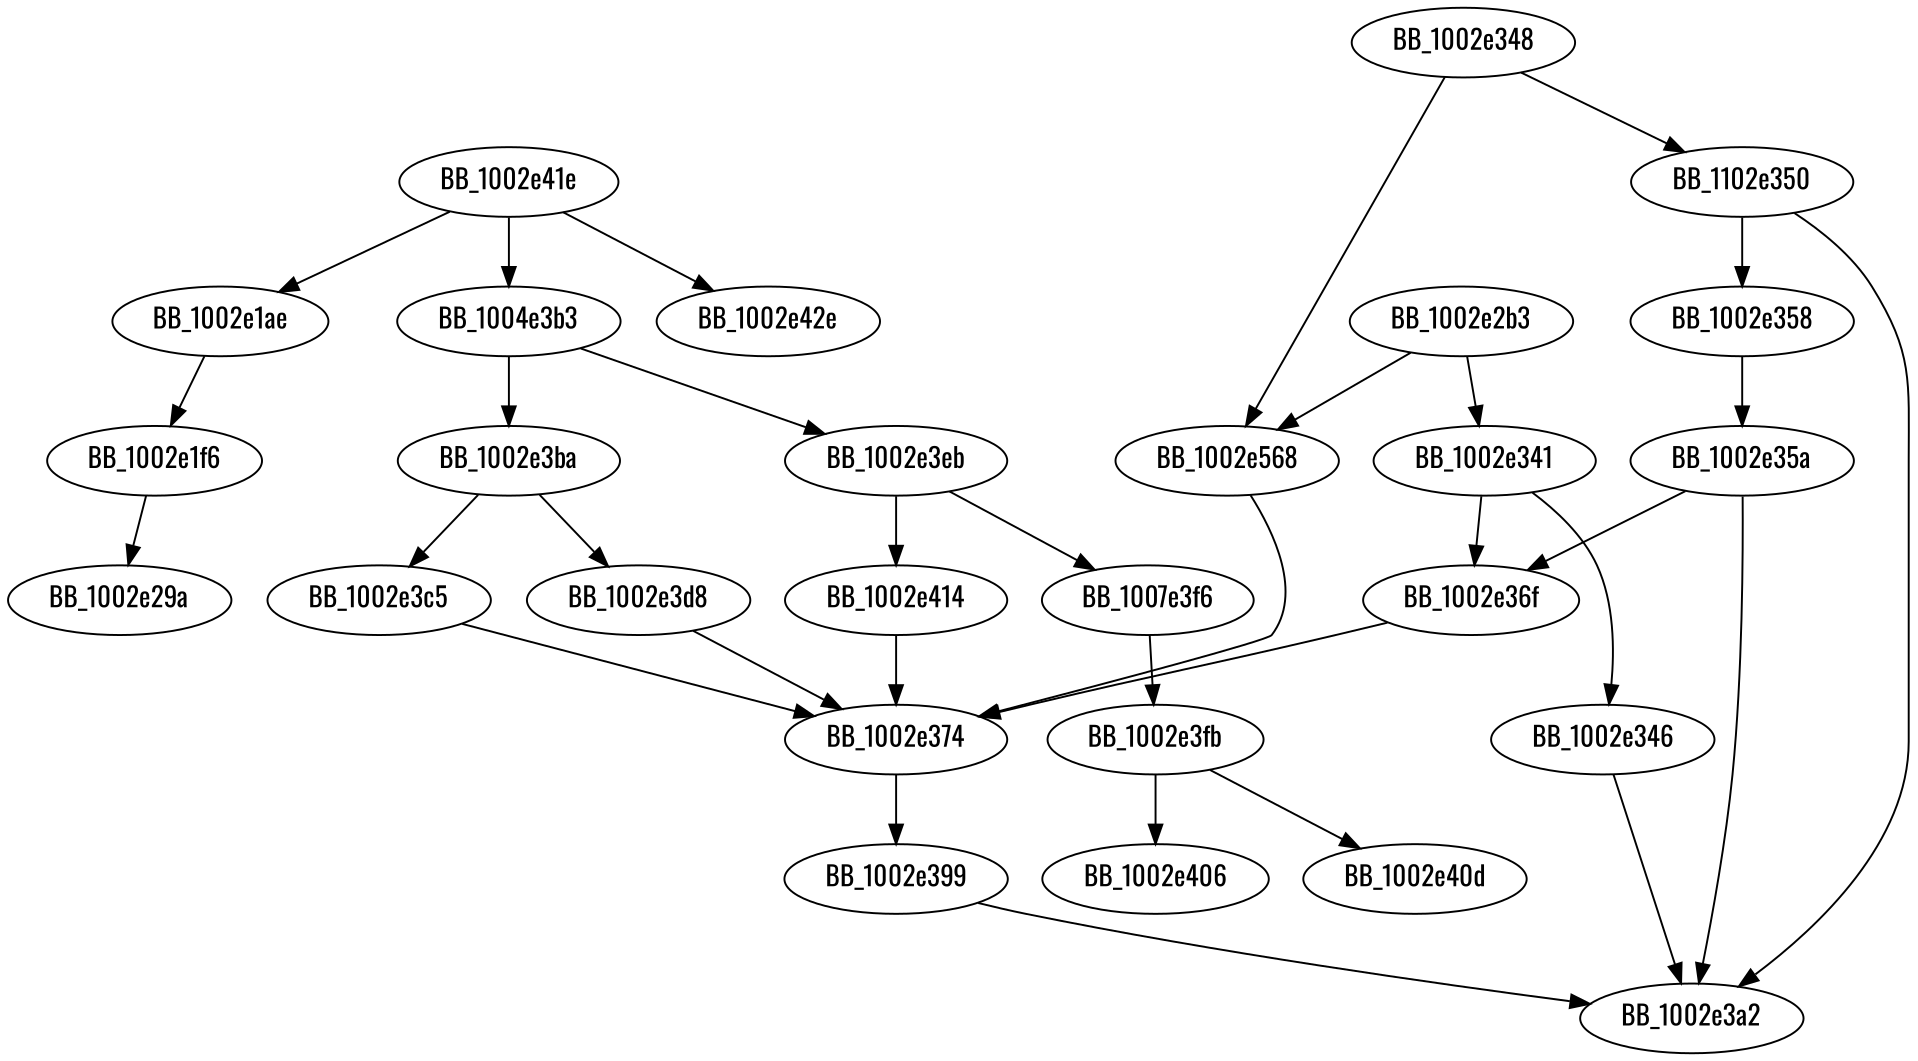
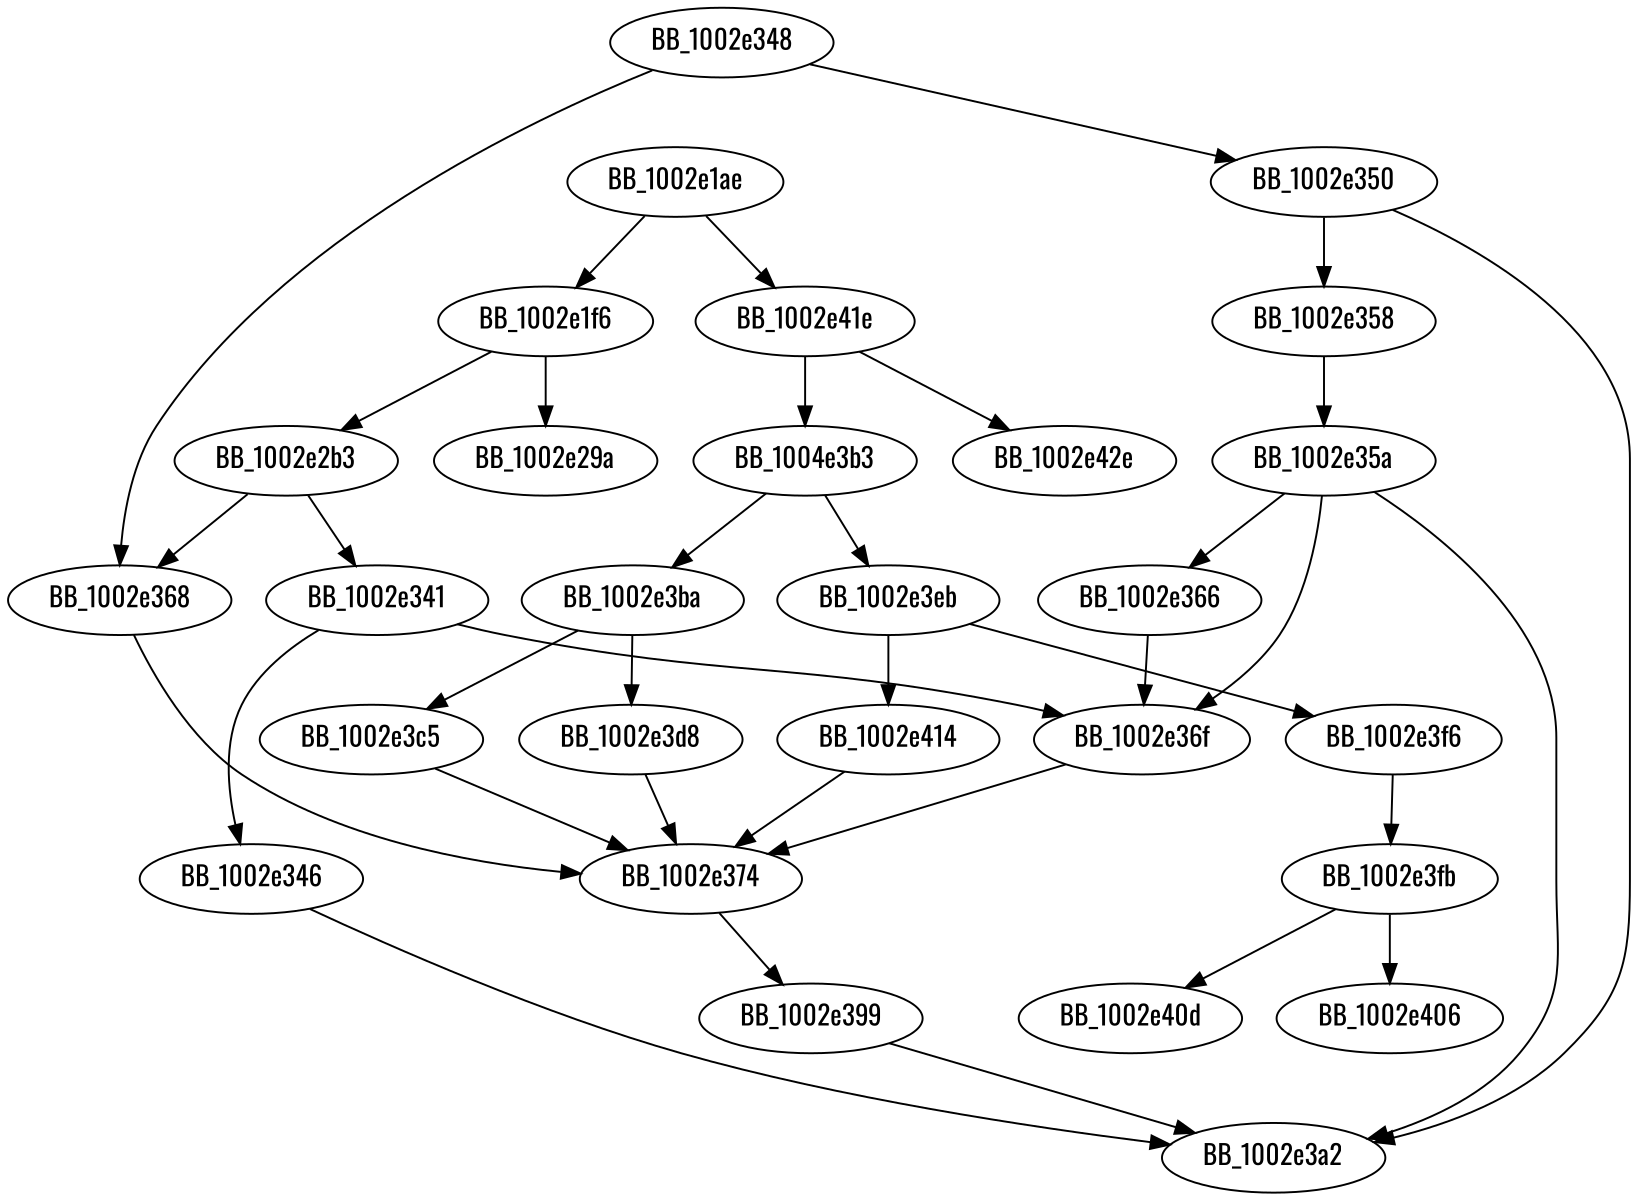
(1742, 182) -> (1324, 182)
(373, 248) -> (733, 245)
none -> (425, 386)
(1227, 461) -> (120, 600)
(1148, 600) -> (1394, 740)
none -> (1150, 600)
